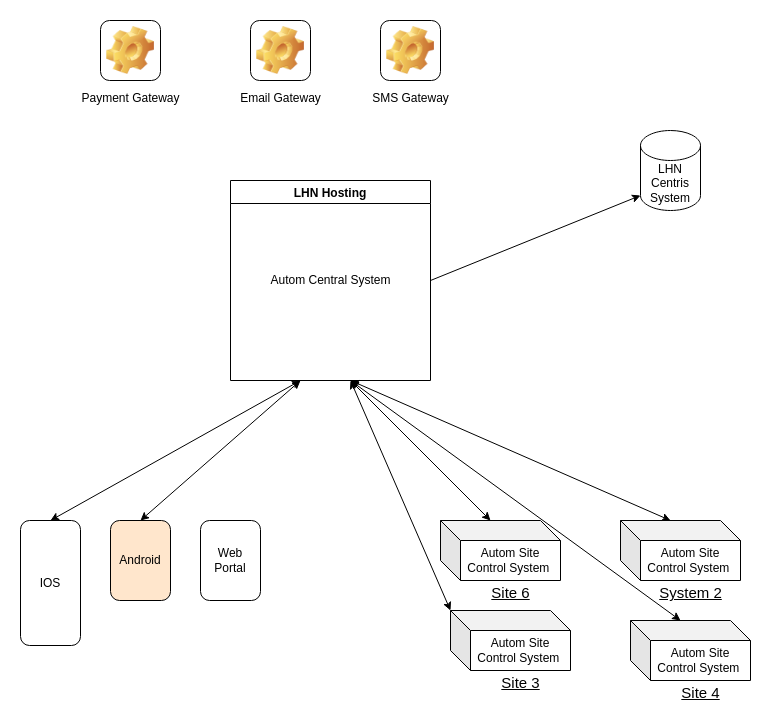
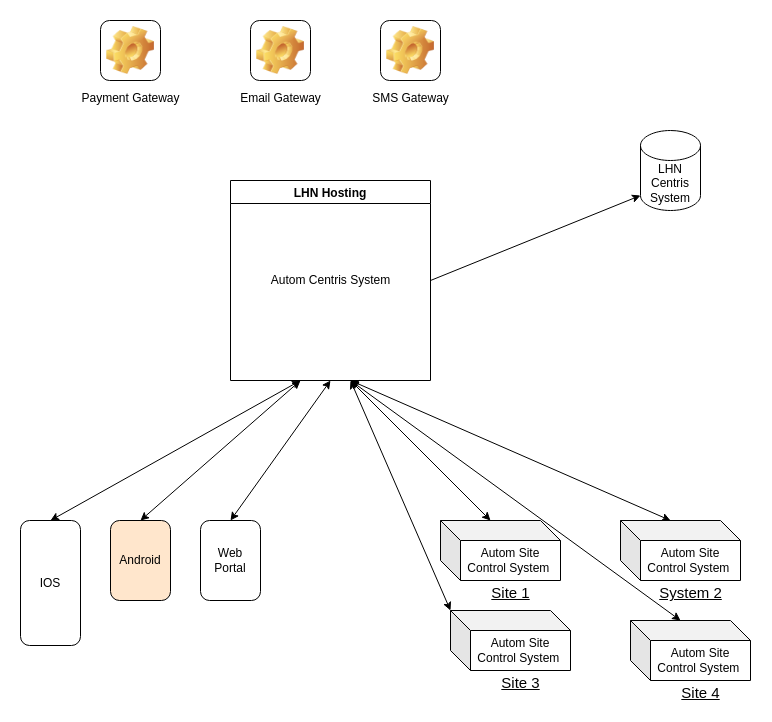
(331, 281) -> (331, 281)
none -> (280, 451)
(511, 591) -> (511, 591)
